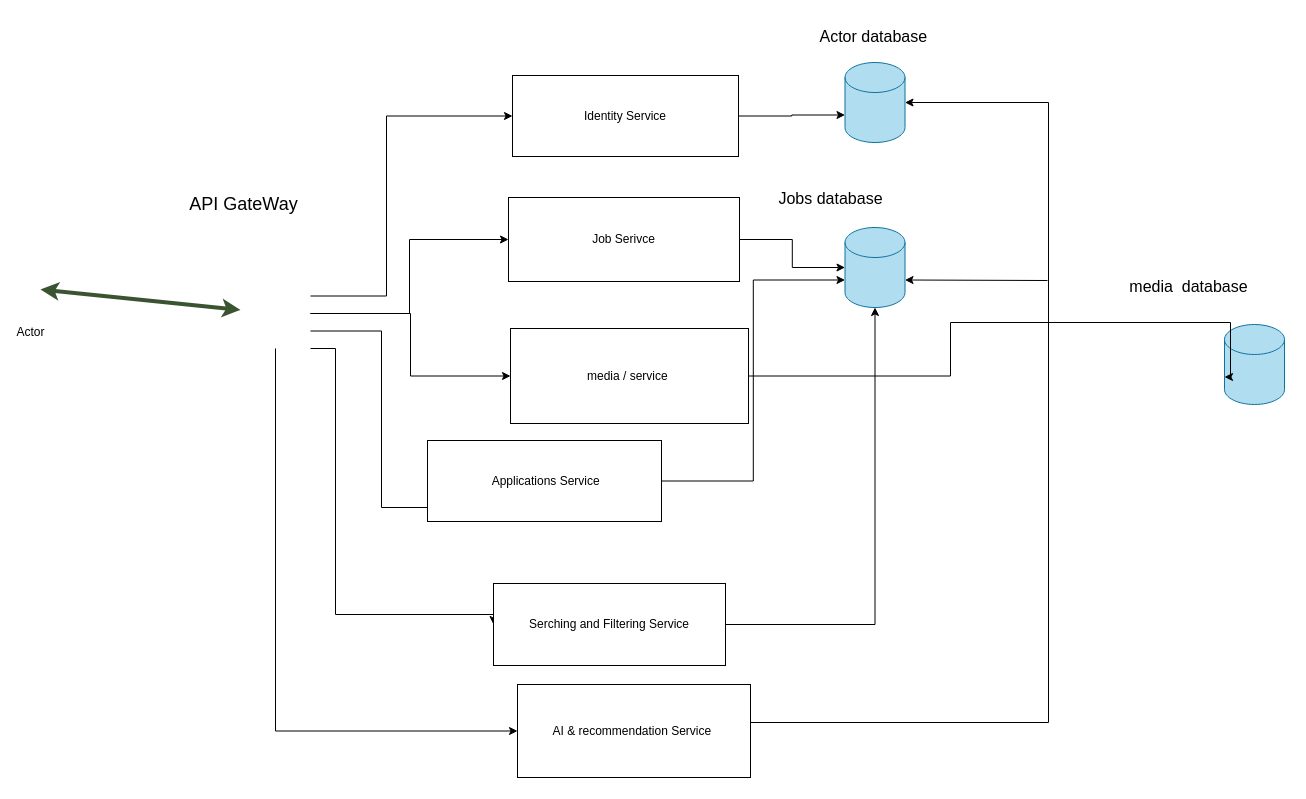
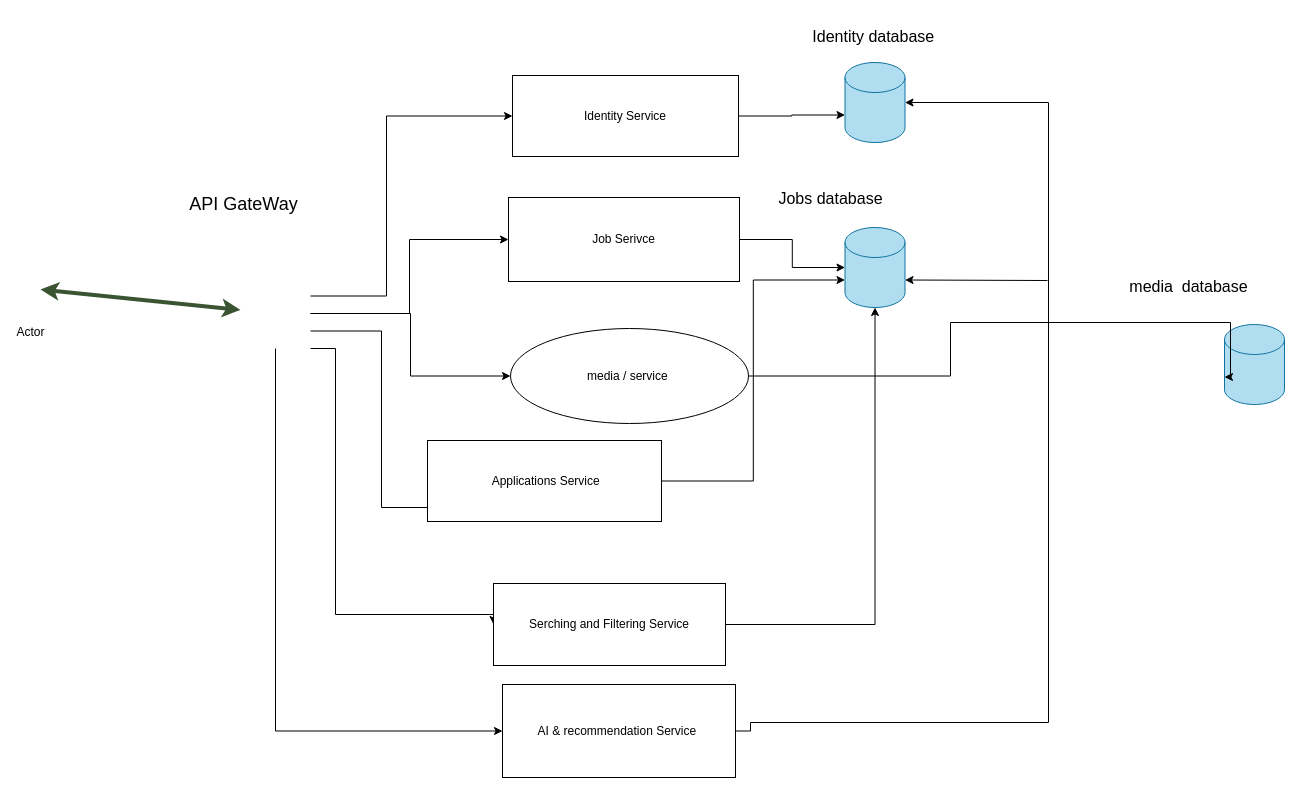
(876, 37) -> (876, 37)
(630, 376) -> (630, 376)
(634, 731) -> (619, 731)
